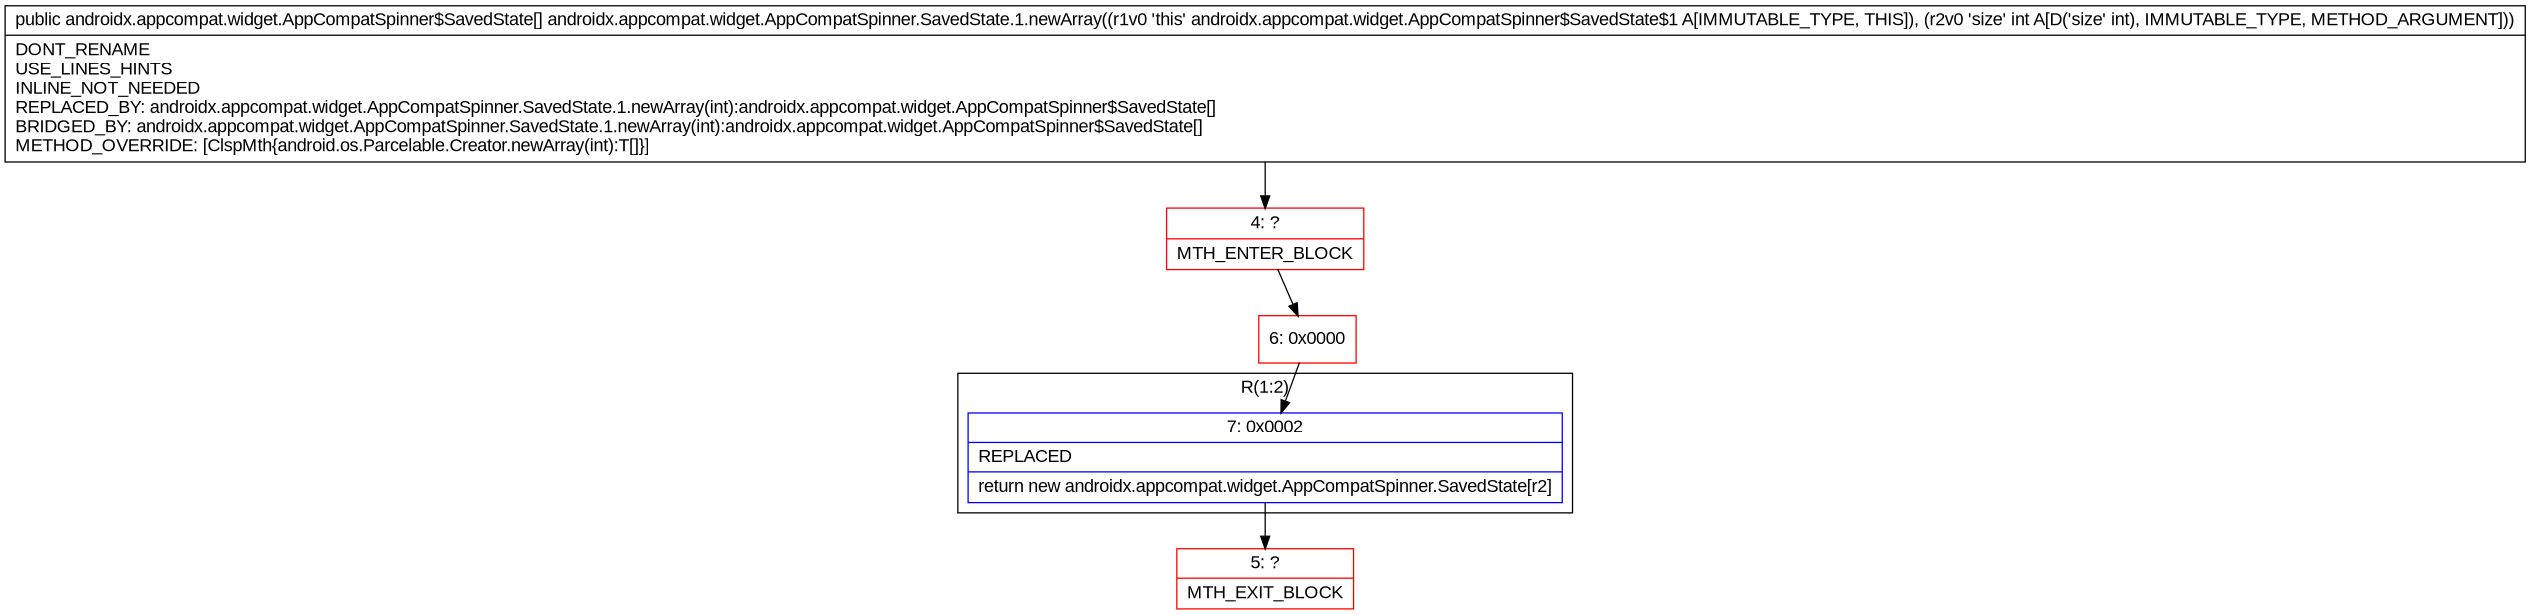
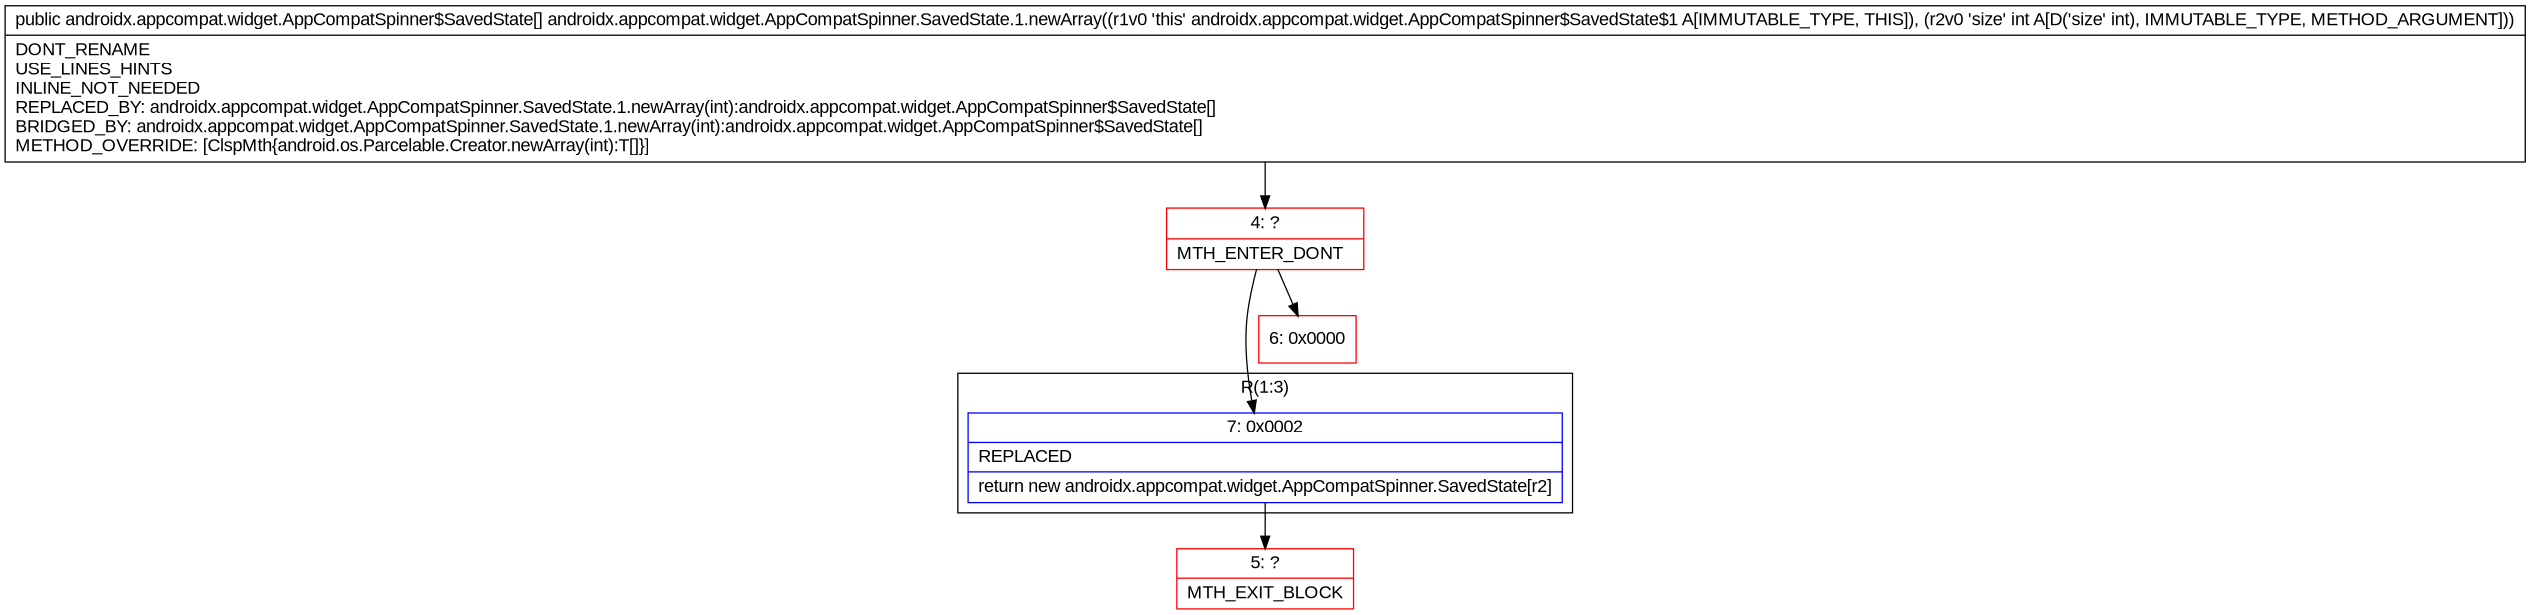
(1265, 254) -> (1260, 254)
(1292, 382) -> (1246, 335)
(1265, 388) -> (1265, 388)
